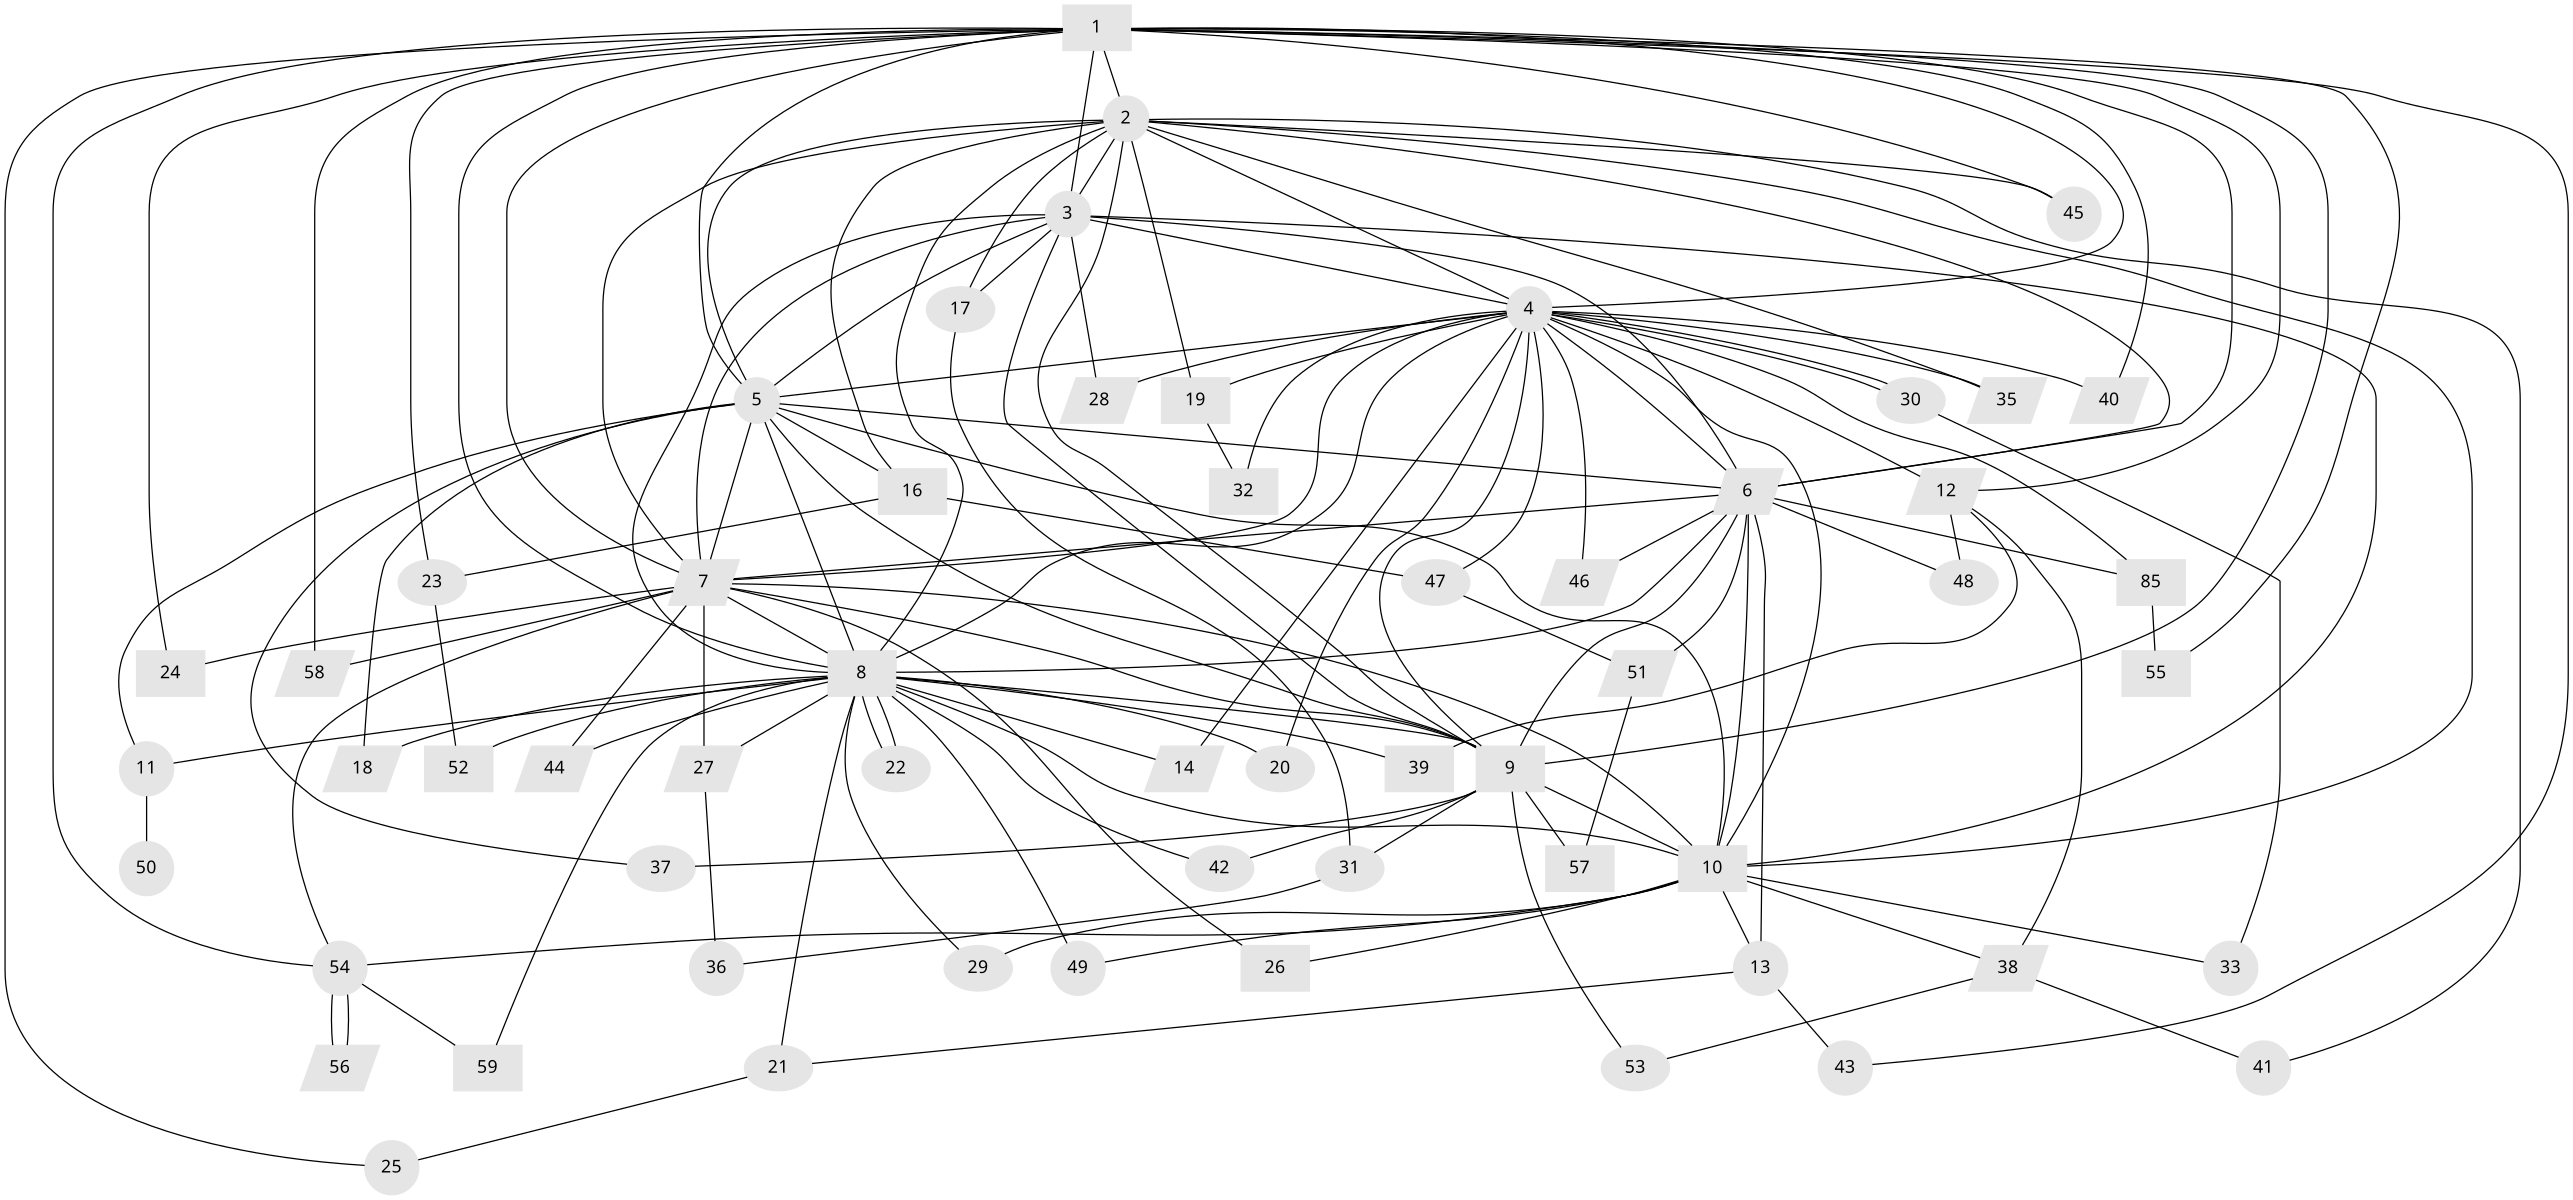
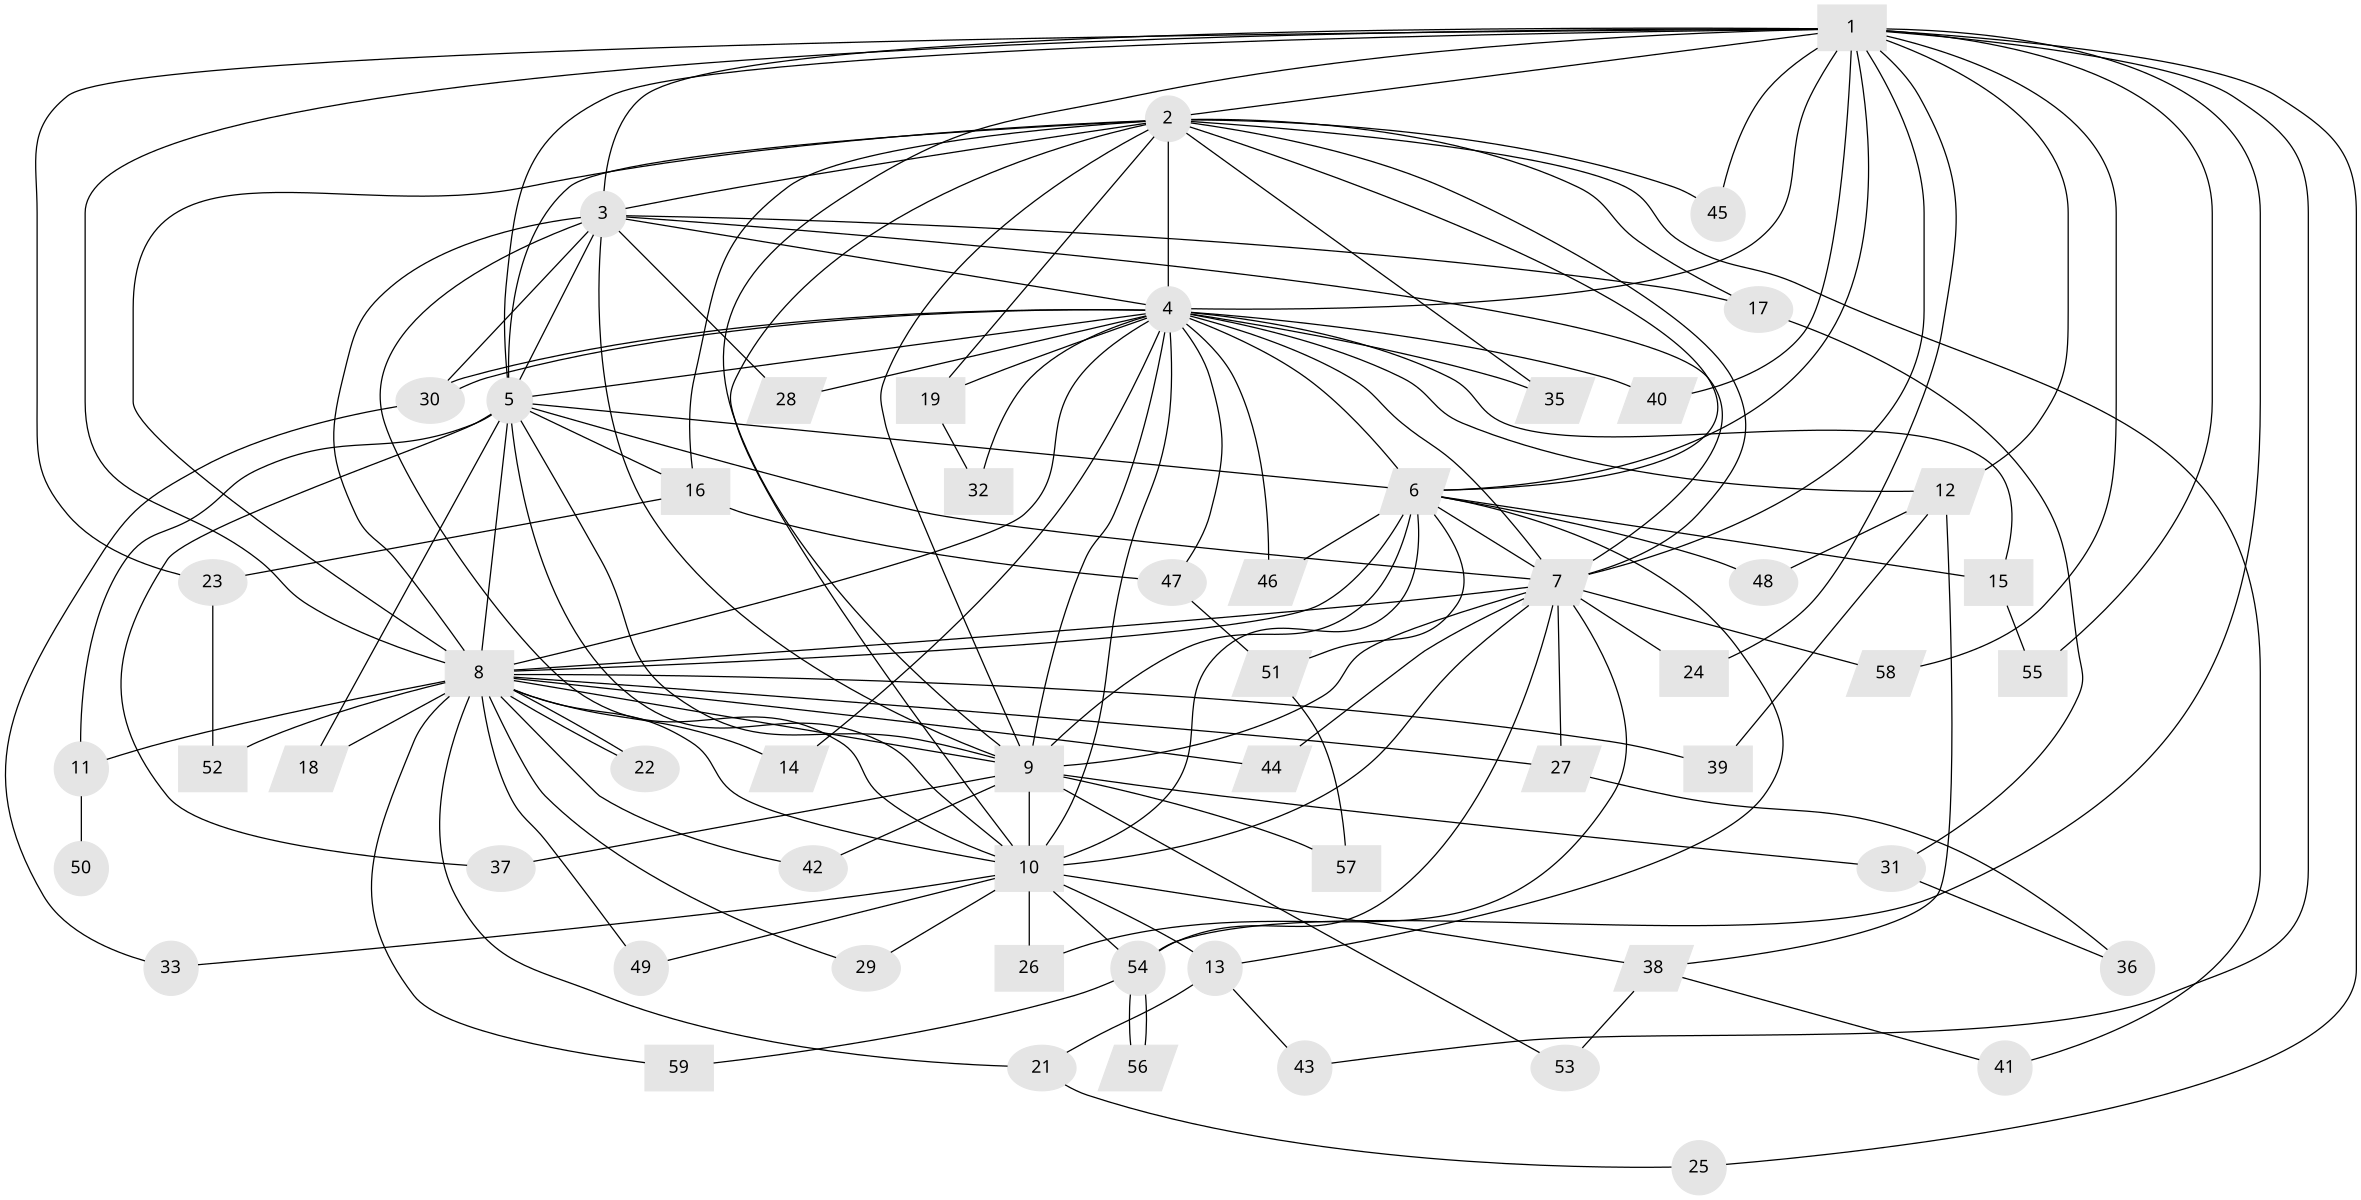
(1455, 258) -> (525, 298)
(2151, 583) -> (1999, 583)
(1280, 769) -> none
